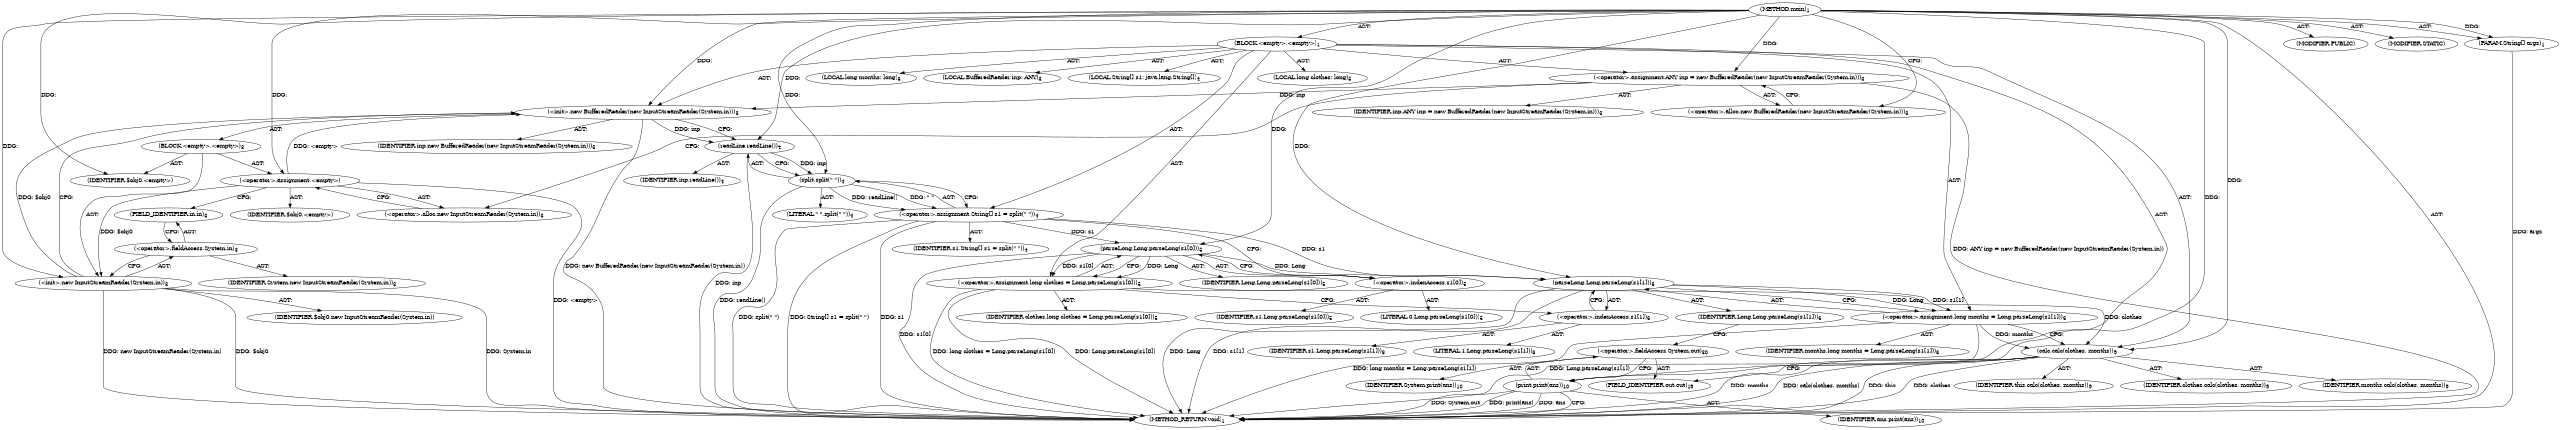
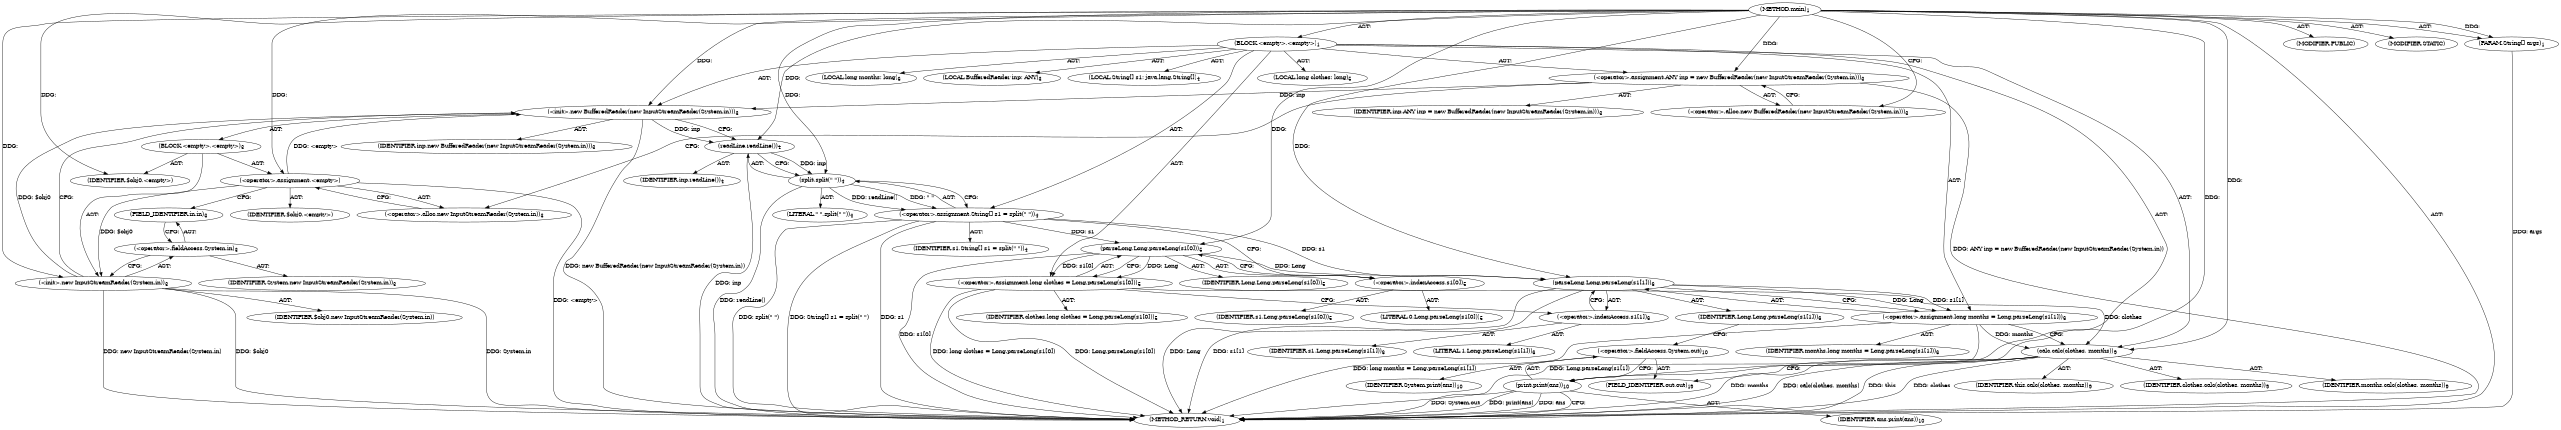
(1705, 351) -> (1705, 351)
